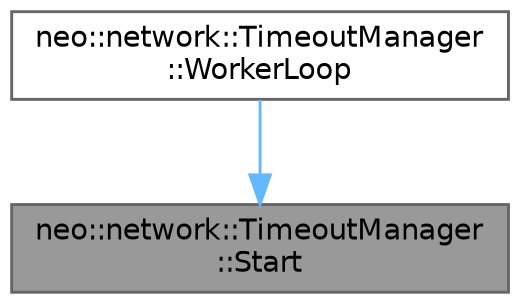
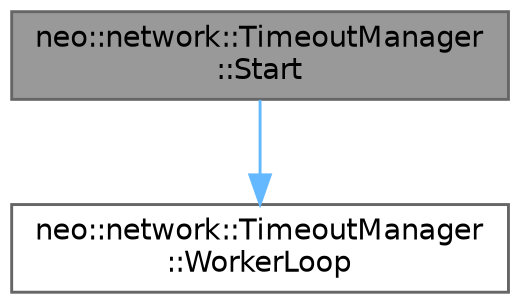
(260, 137) -> (260, 137)
